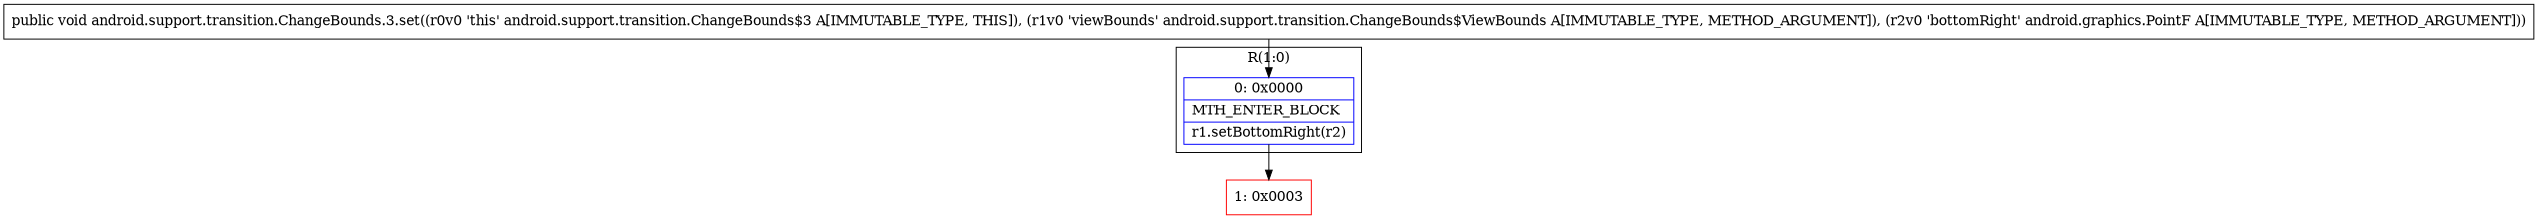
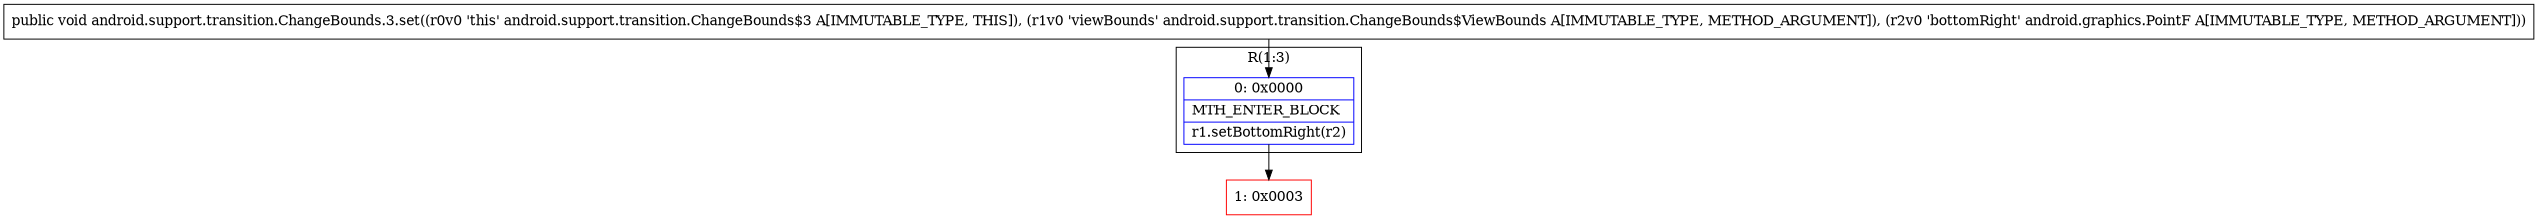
(1269, 58) -> (1269, 58)
